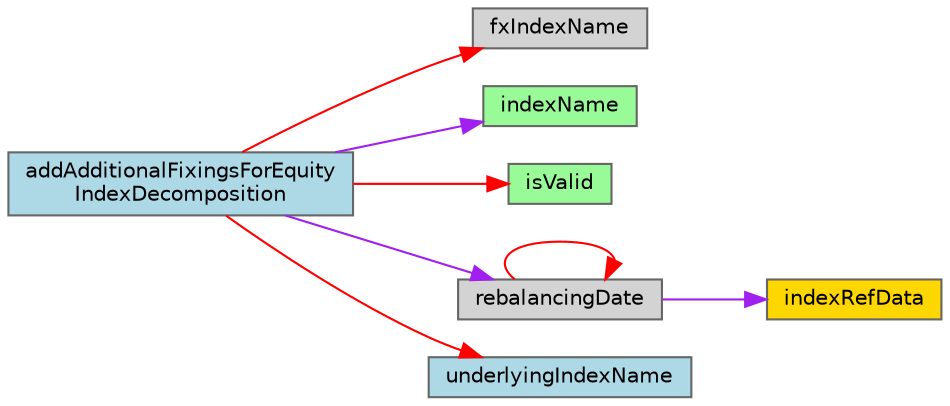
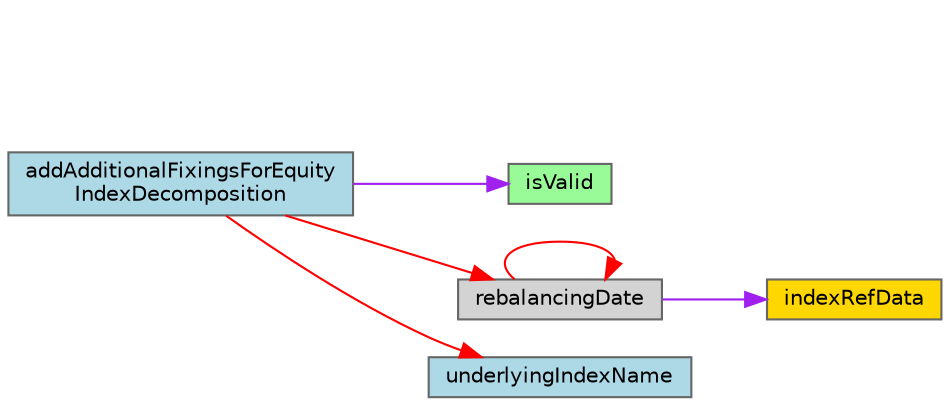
(560, 28) -> none
(560, 106) -> none
(420, 184) -> (420, 184)
(379, 244) -> (379, 244)
